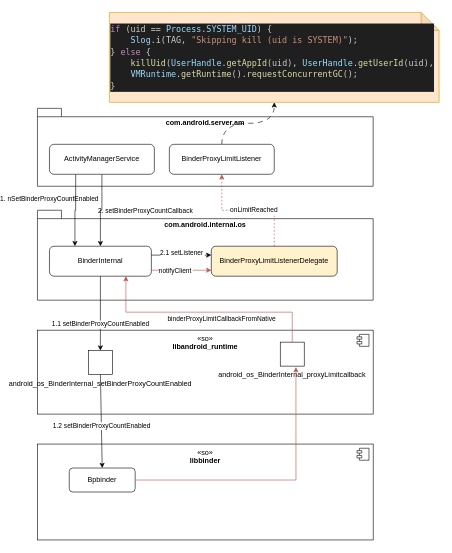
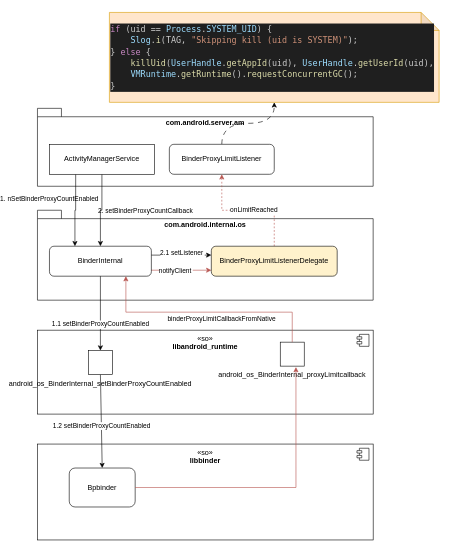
(102, 159) -> (102, 159)
(102, 480) -> (102, 488)
